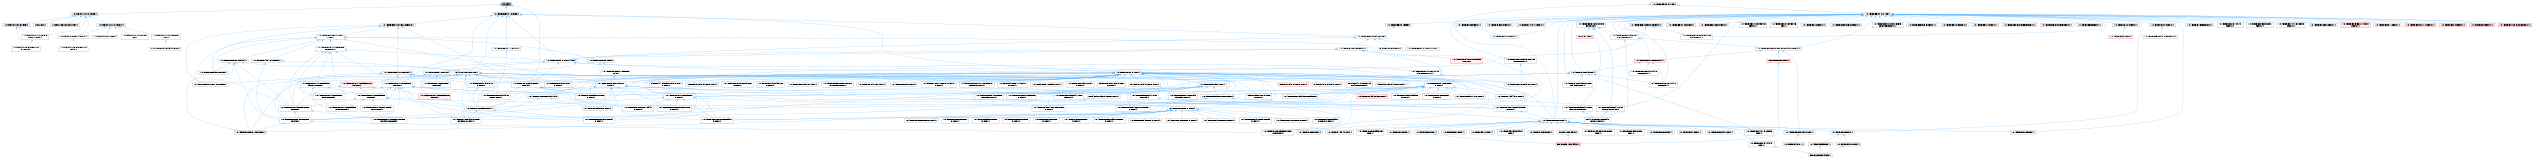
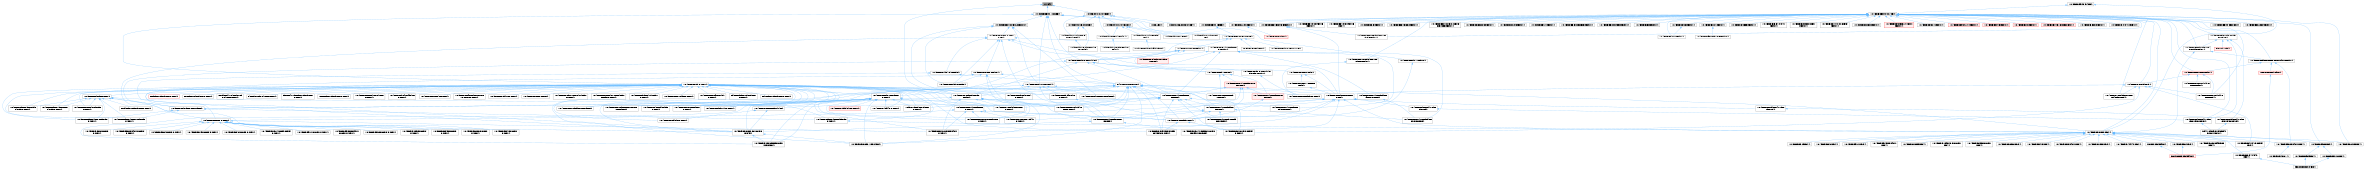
none -> (1207, 91)
none -> (621, 109)
